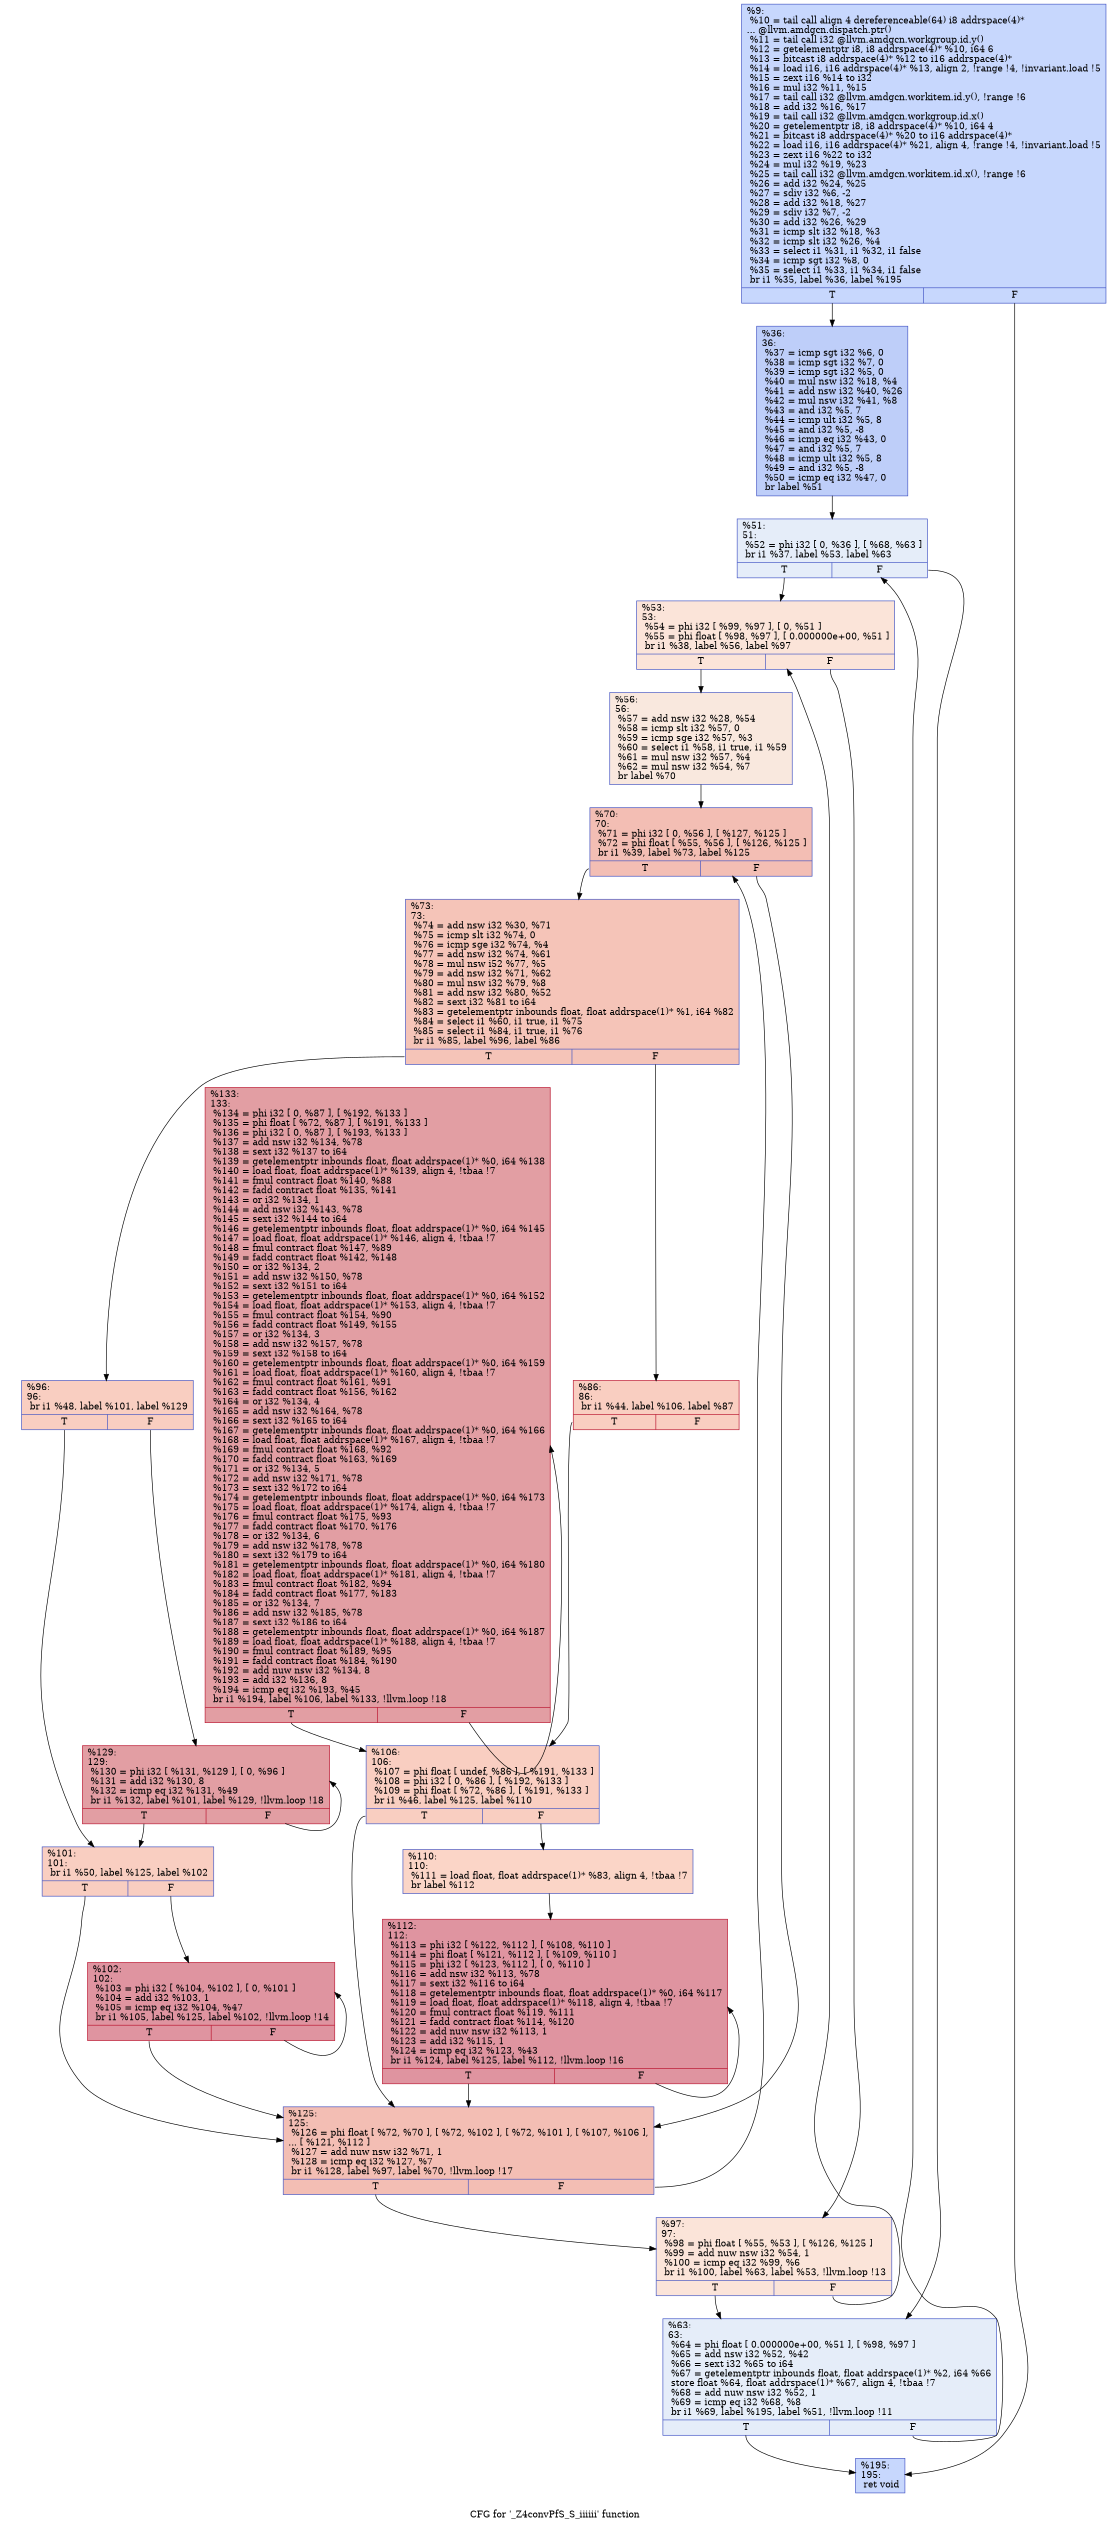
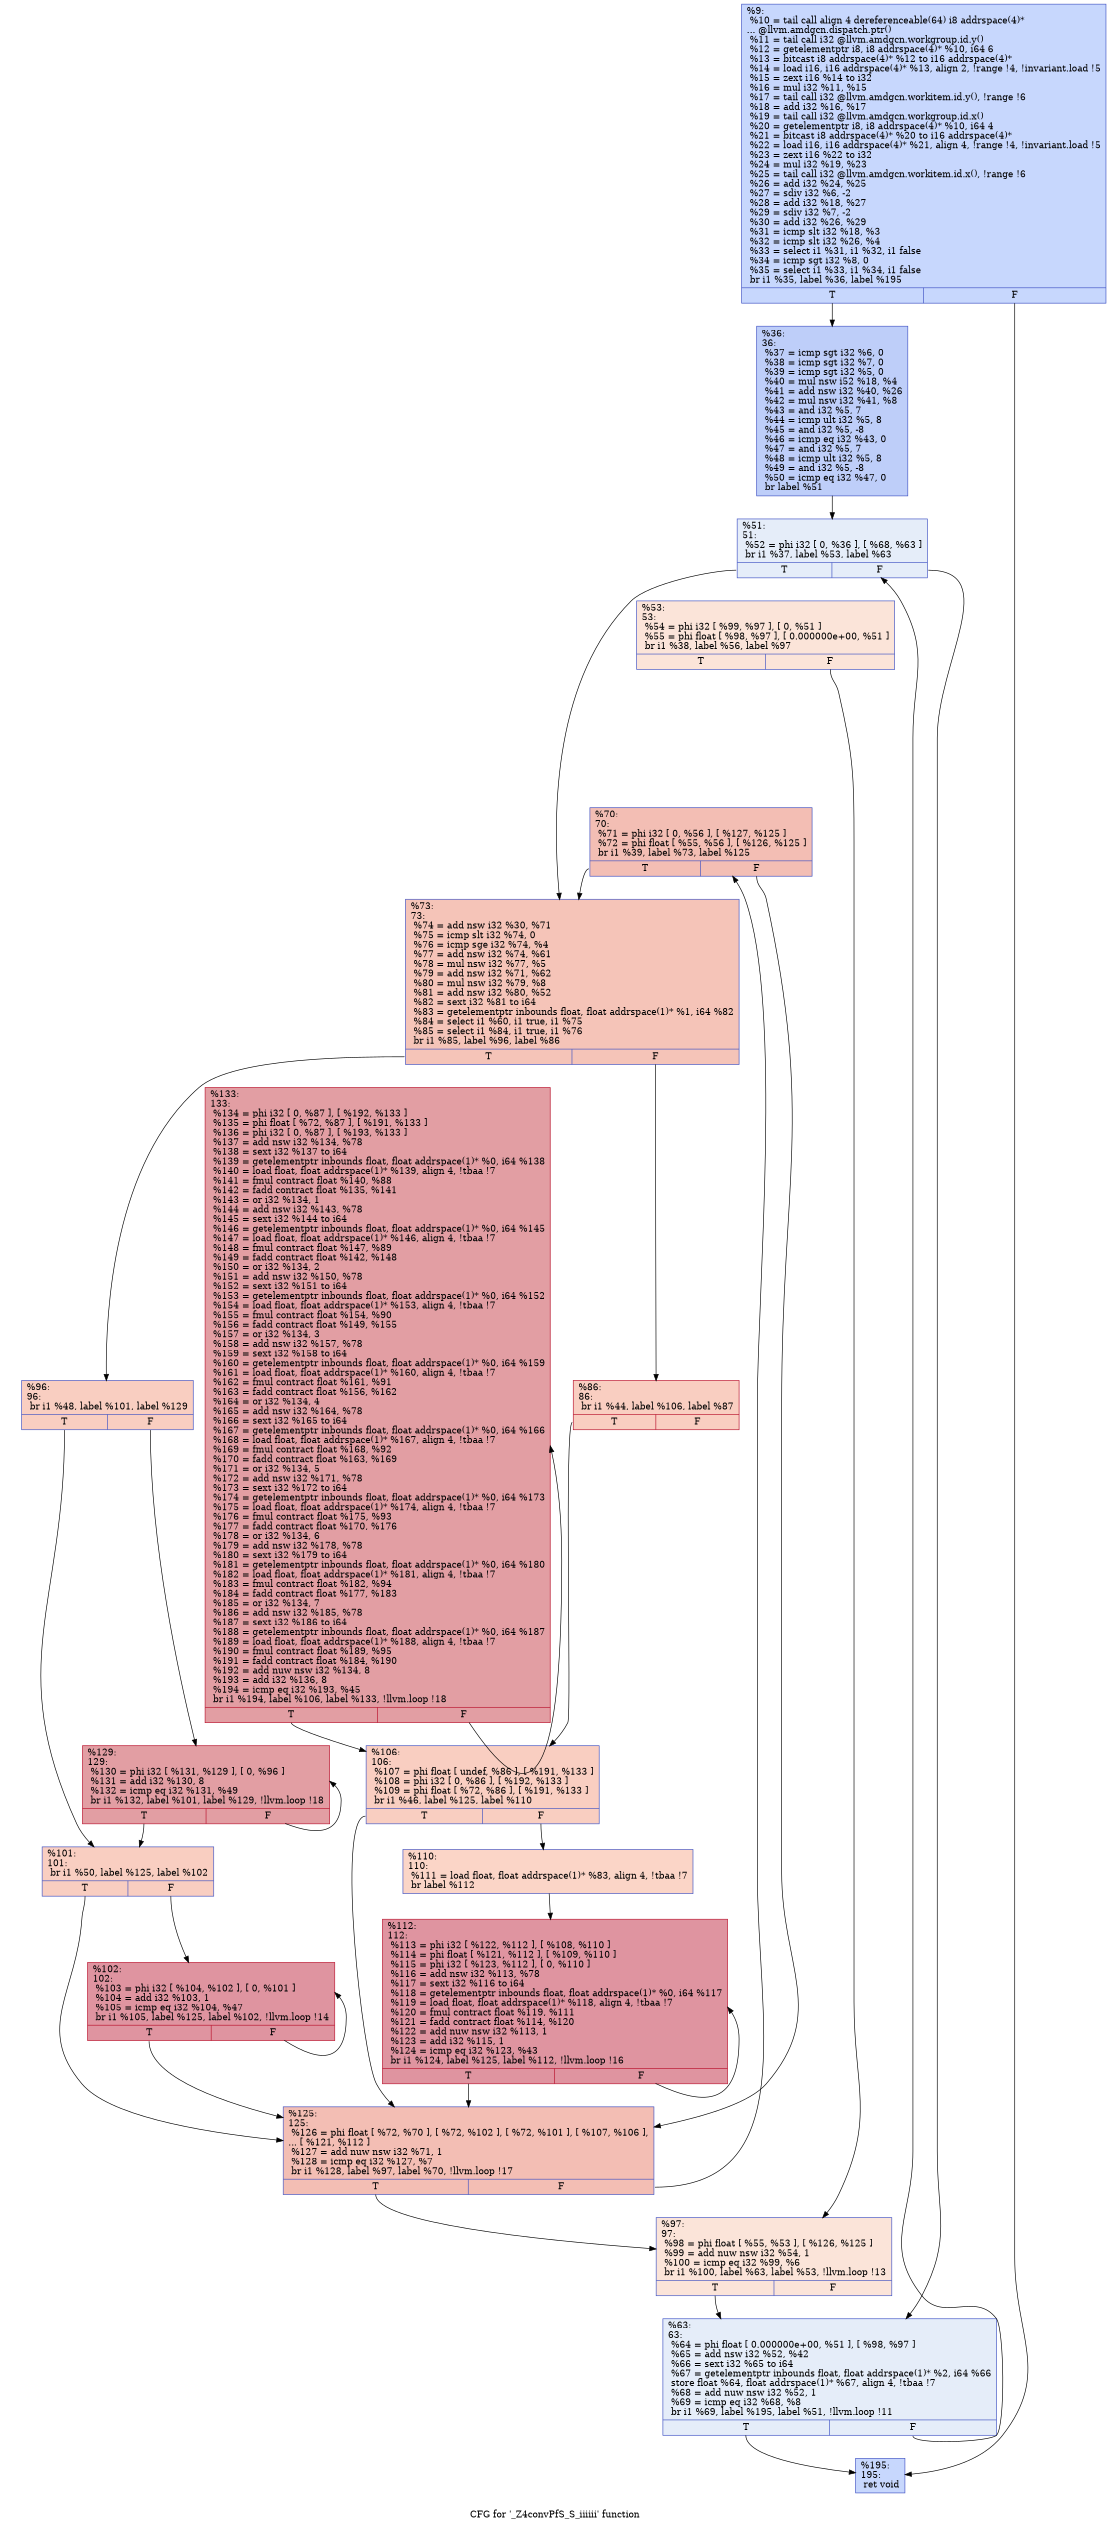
(830, 382) -> (830, 382)
(784, 586) -> (580, 685)
(701, 739) -> none
(478, 964) -> (478, 964)
(830, 1537) -> none
